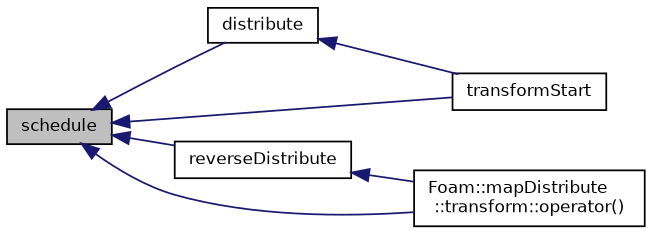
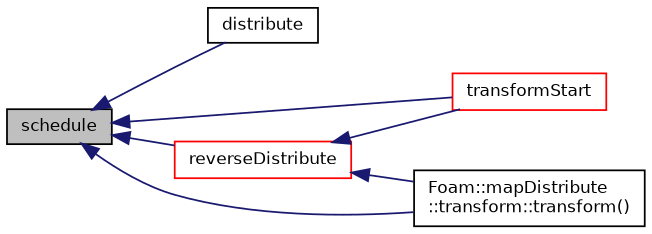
(397, 59) -> (405, 124)
(529, 92) -> (529, 92)
(263, 160) -> (263, 160)
(529, 198) -> (529, 198)
